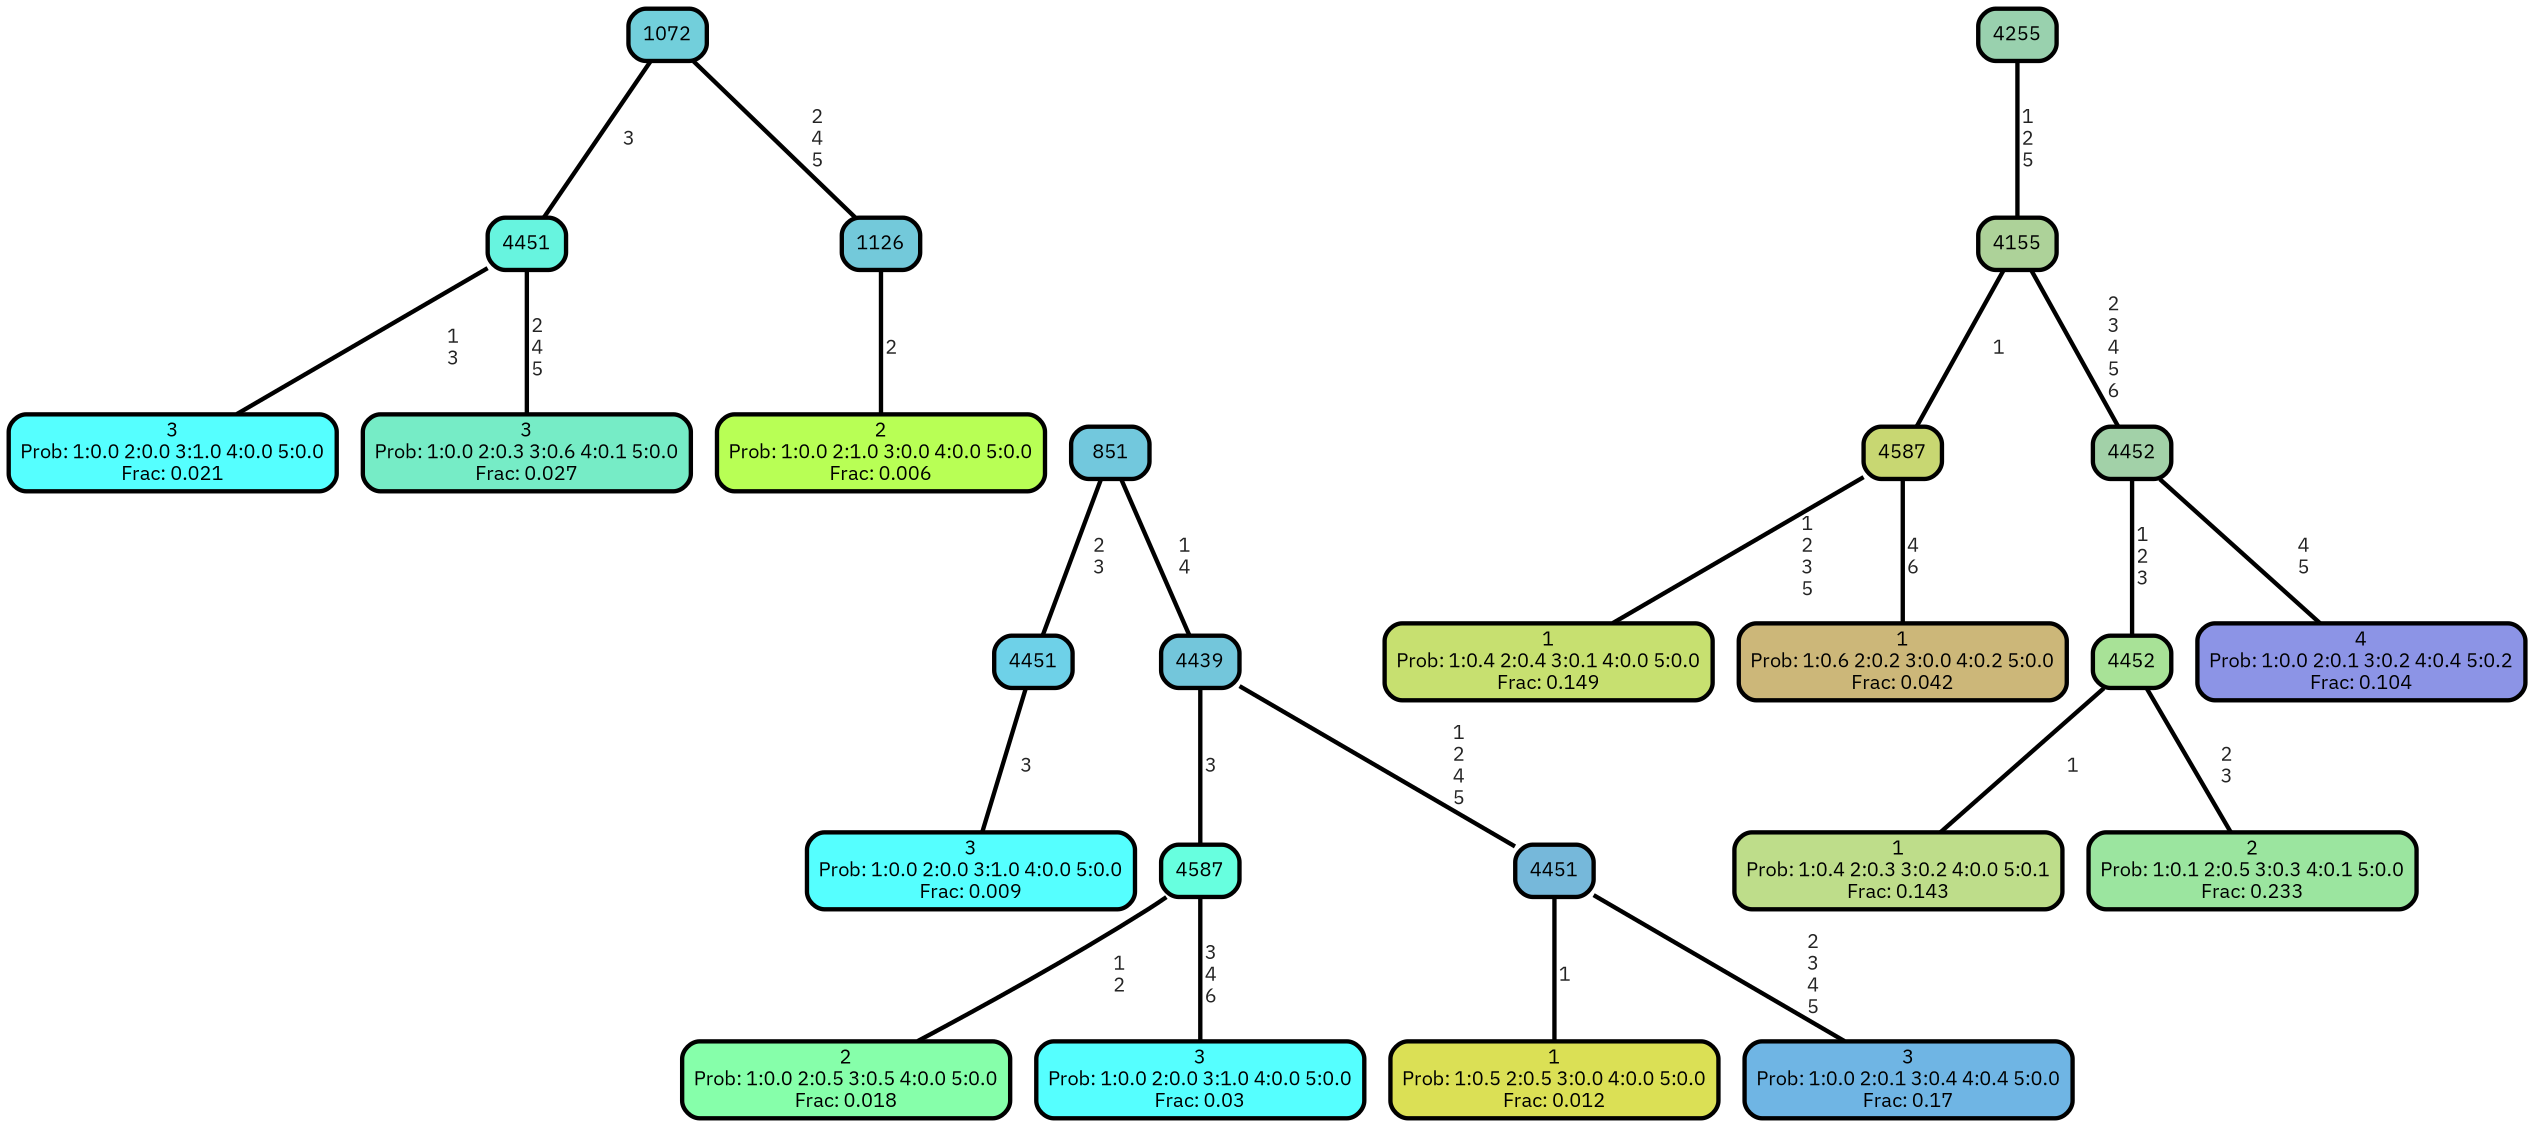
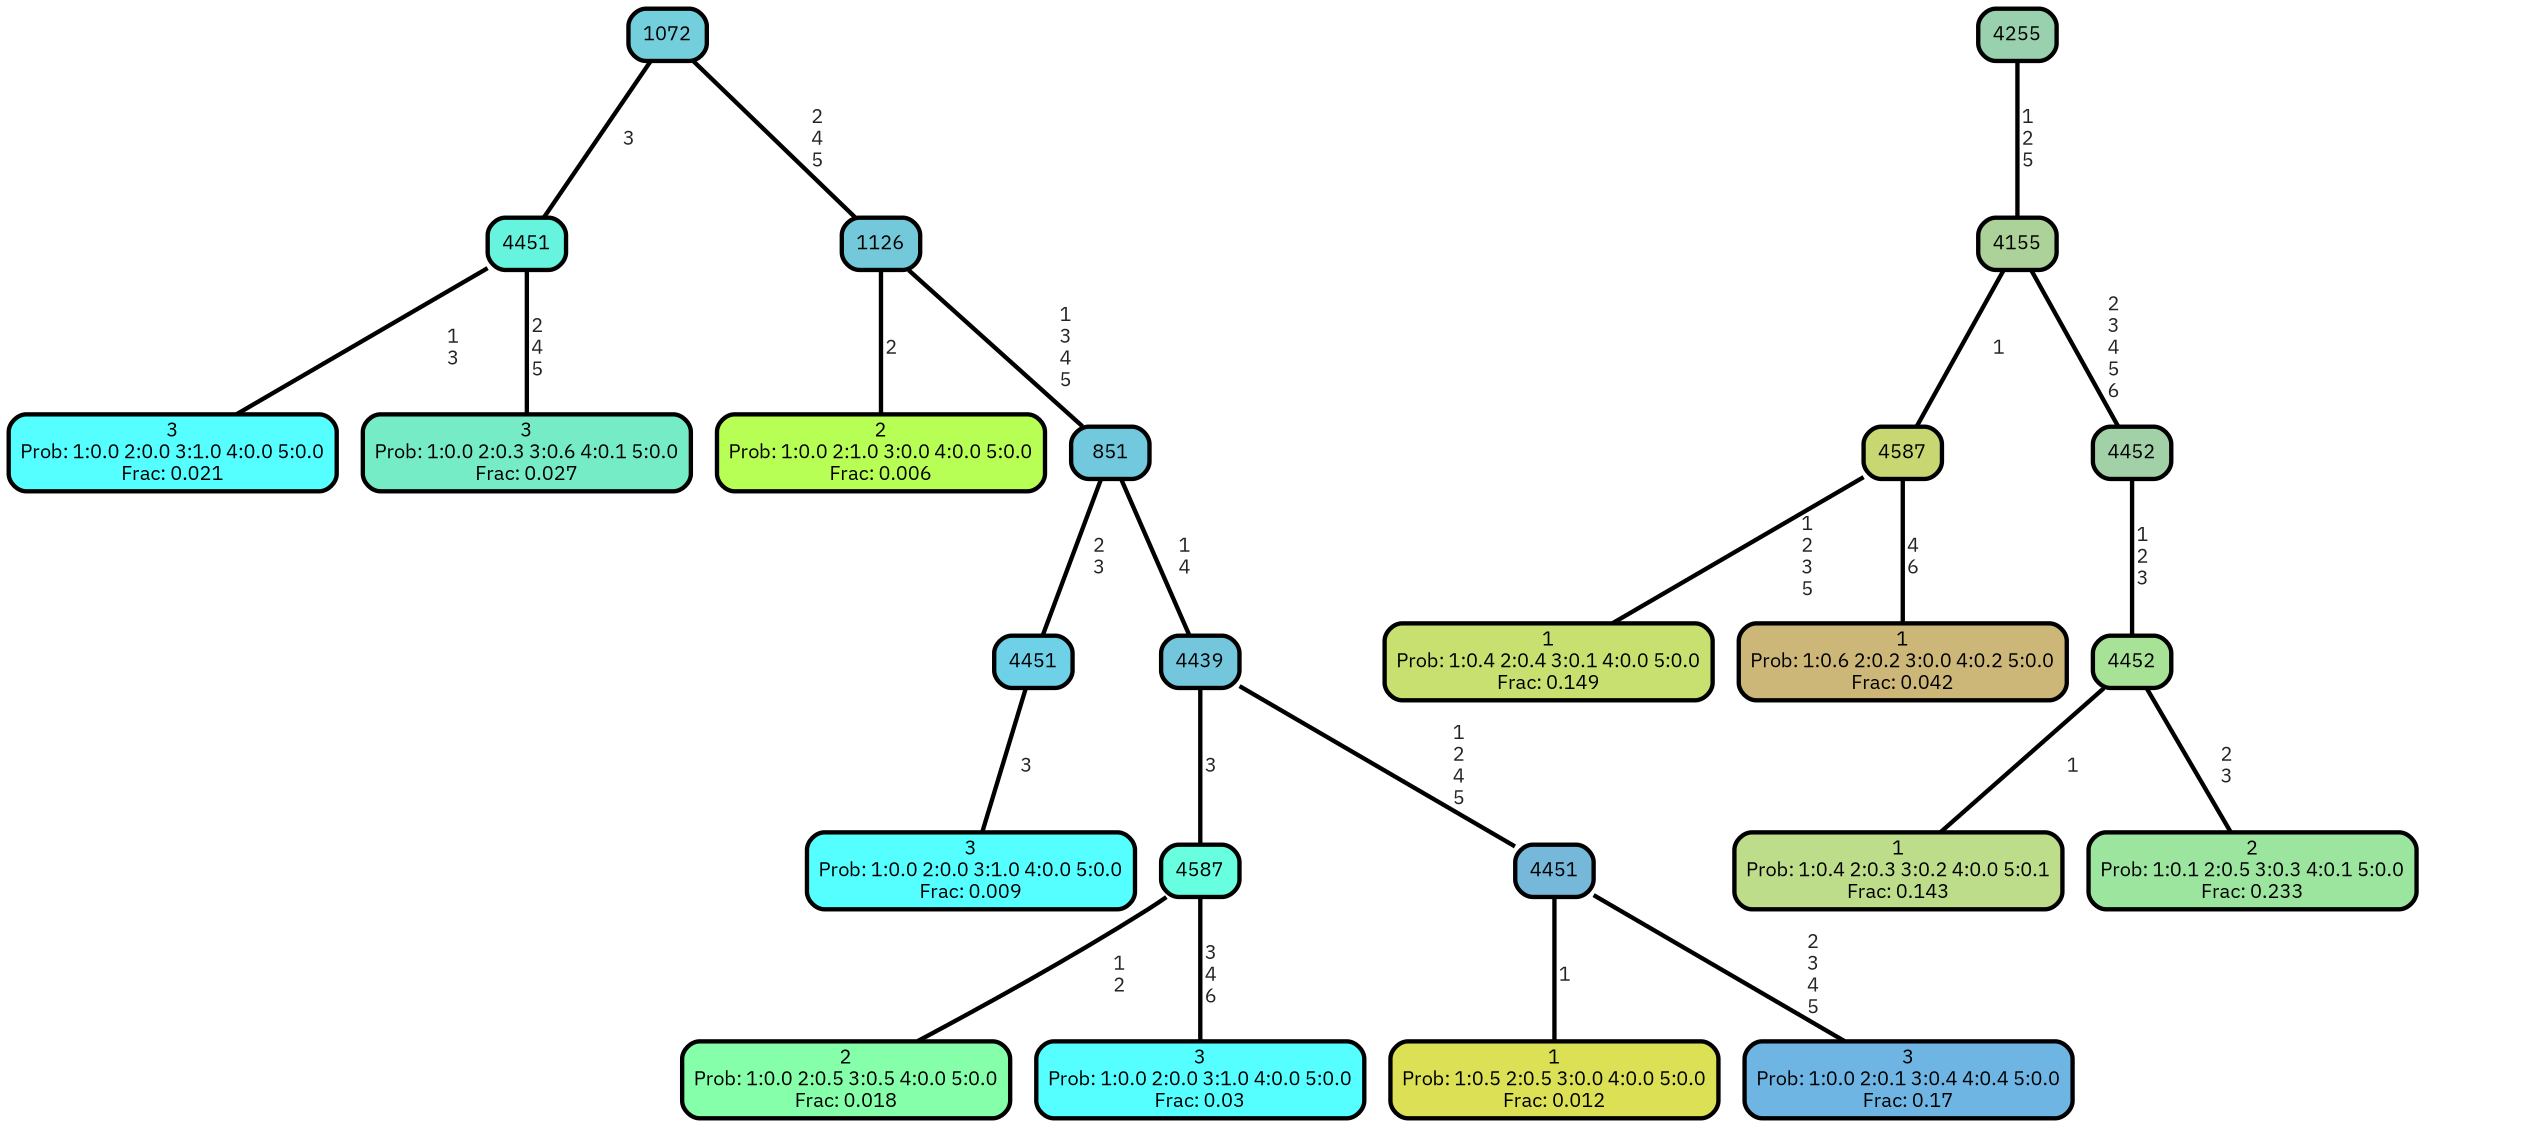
none -> (996, 348)
(2361, 662) -> none
